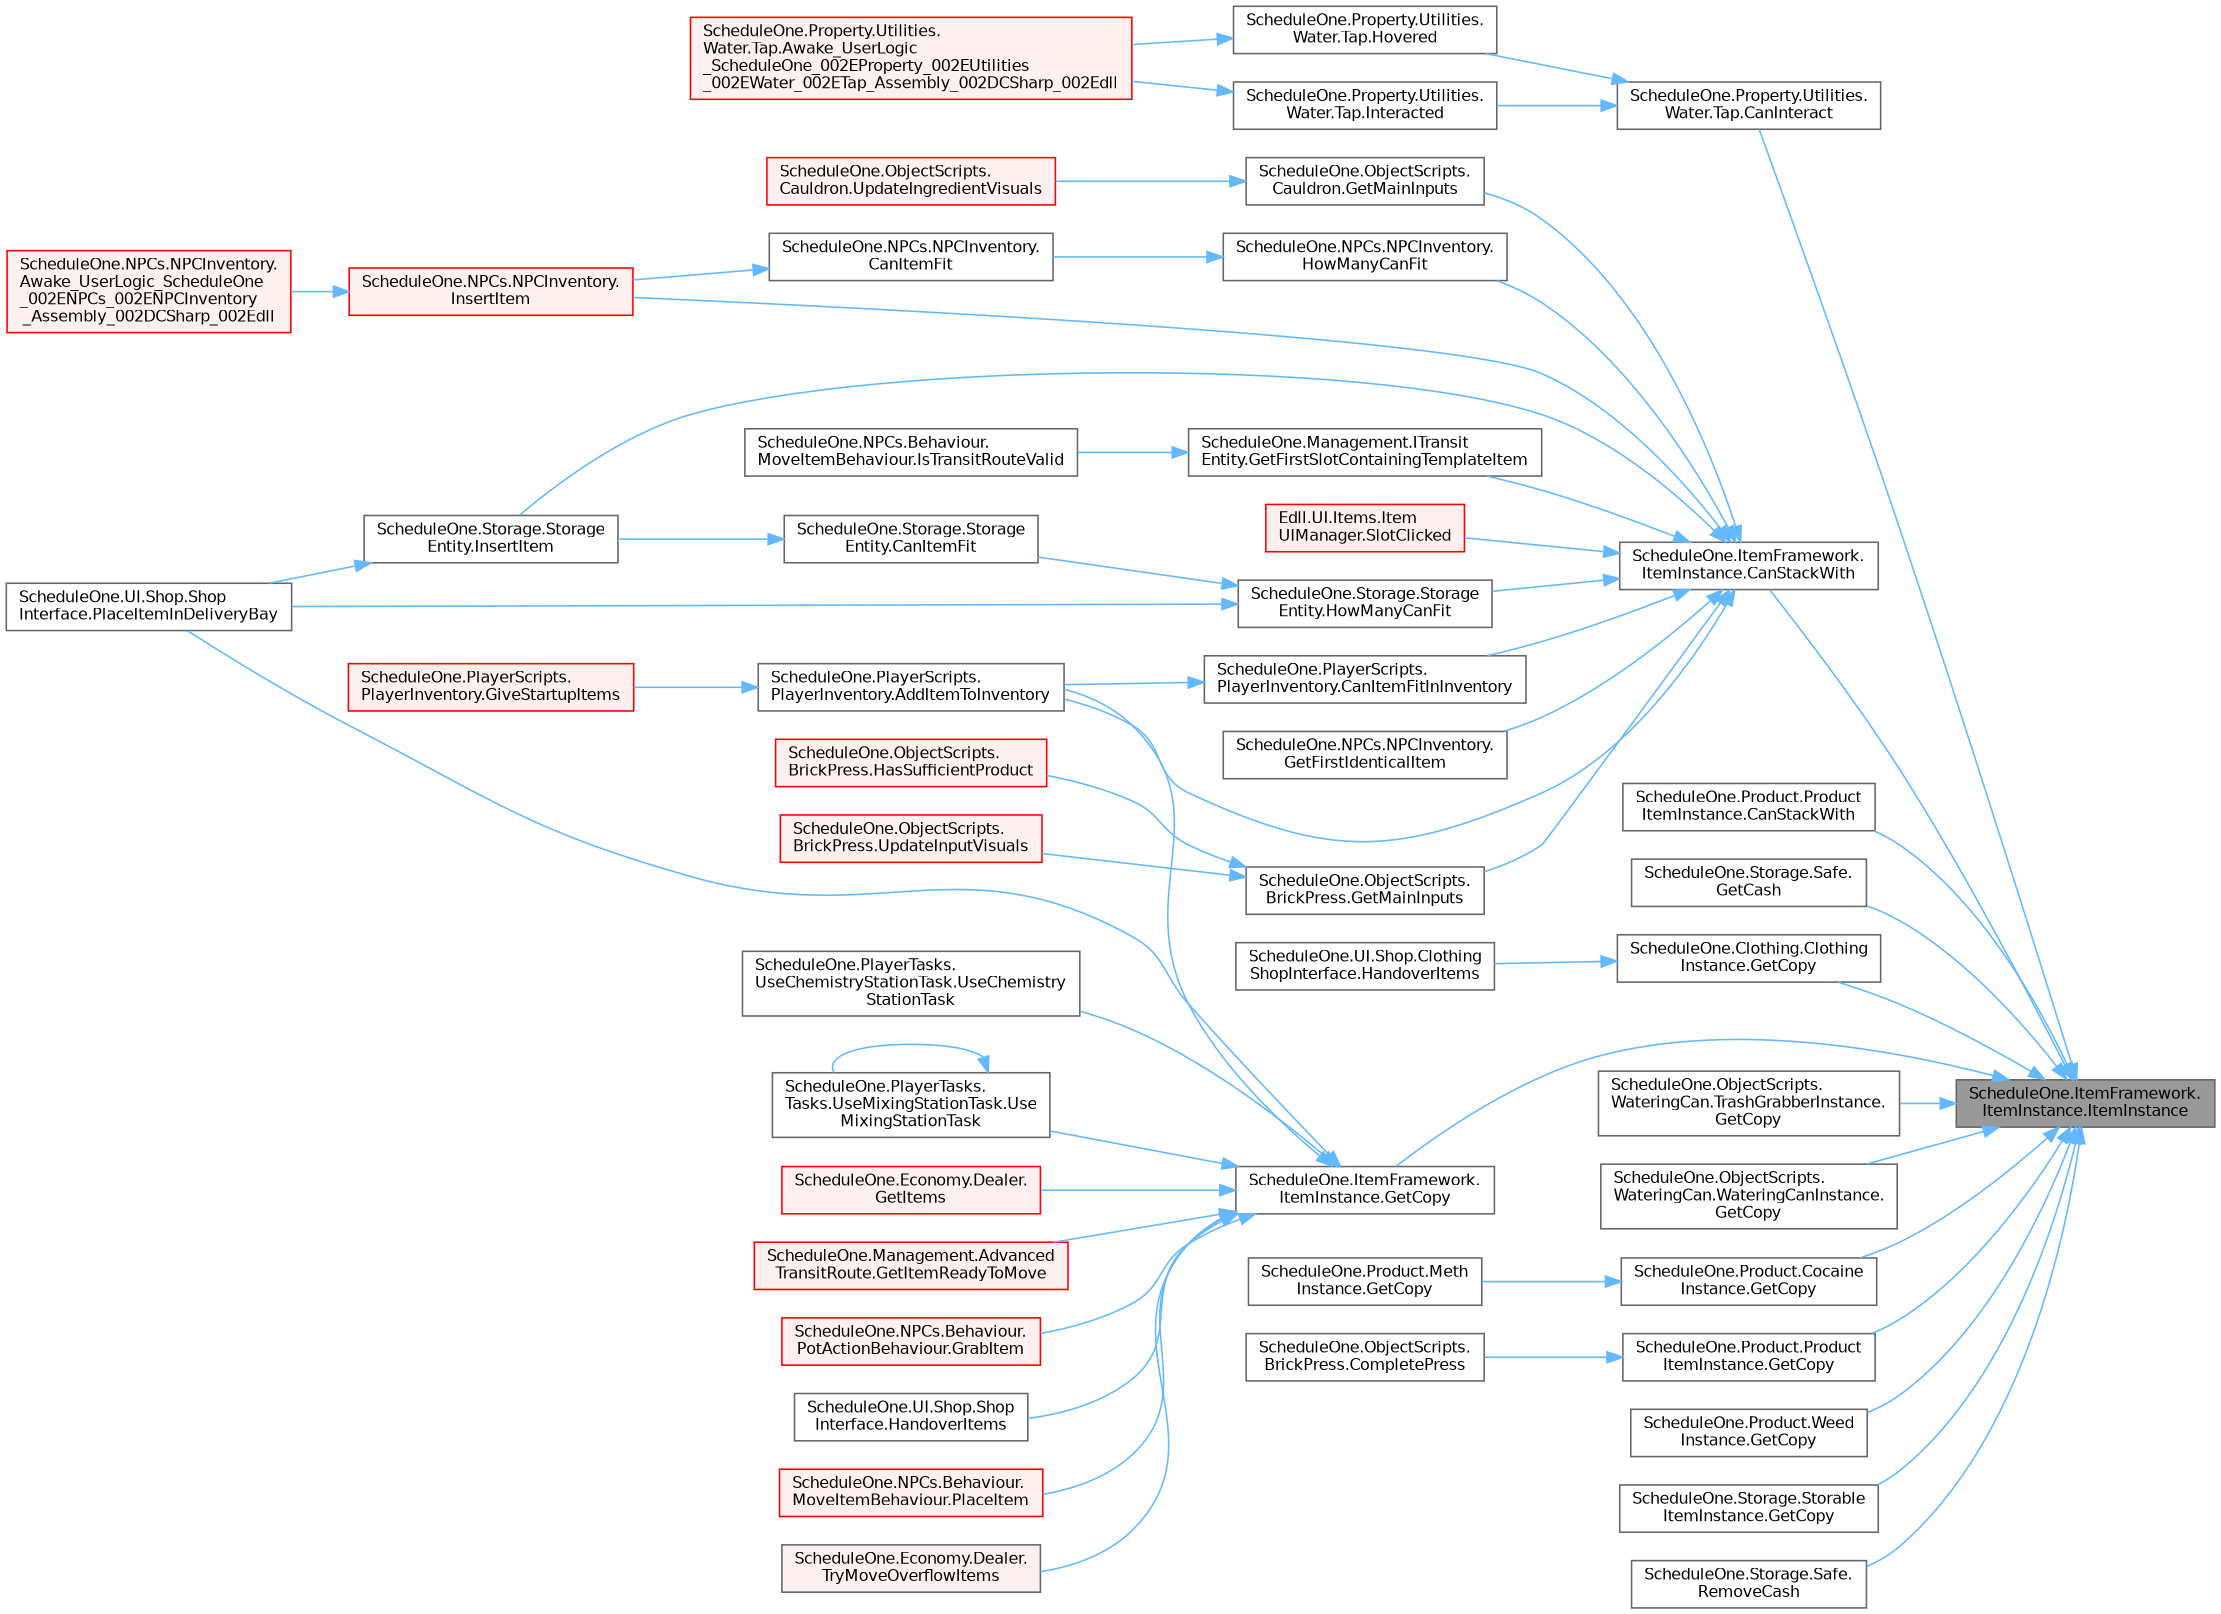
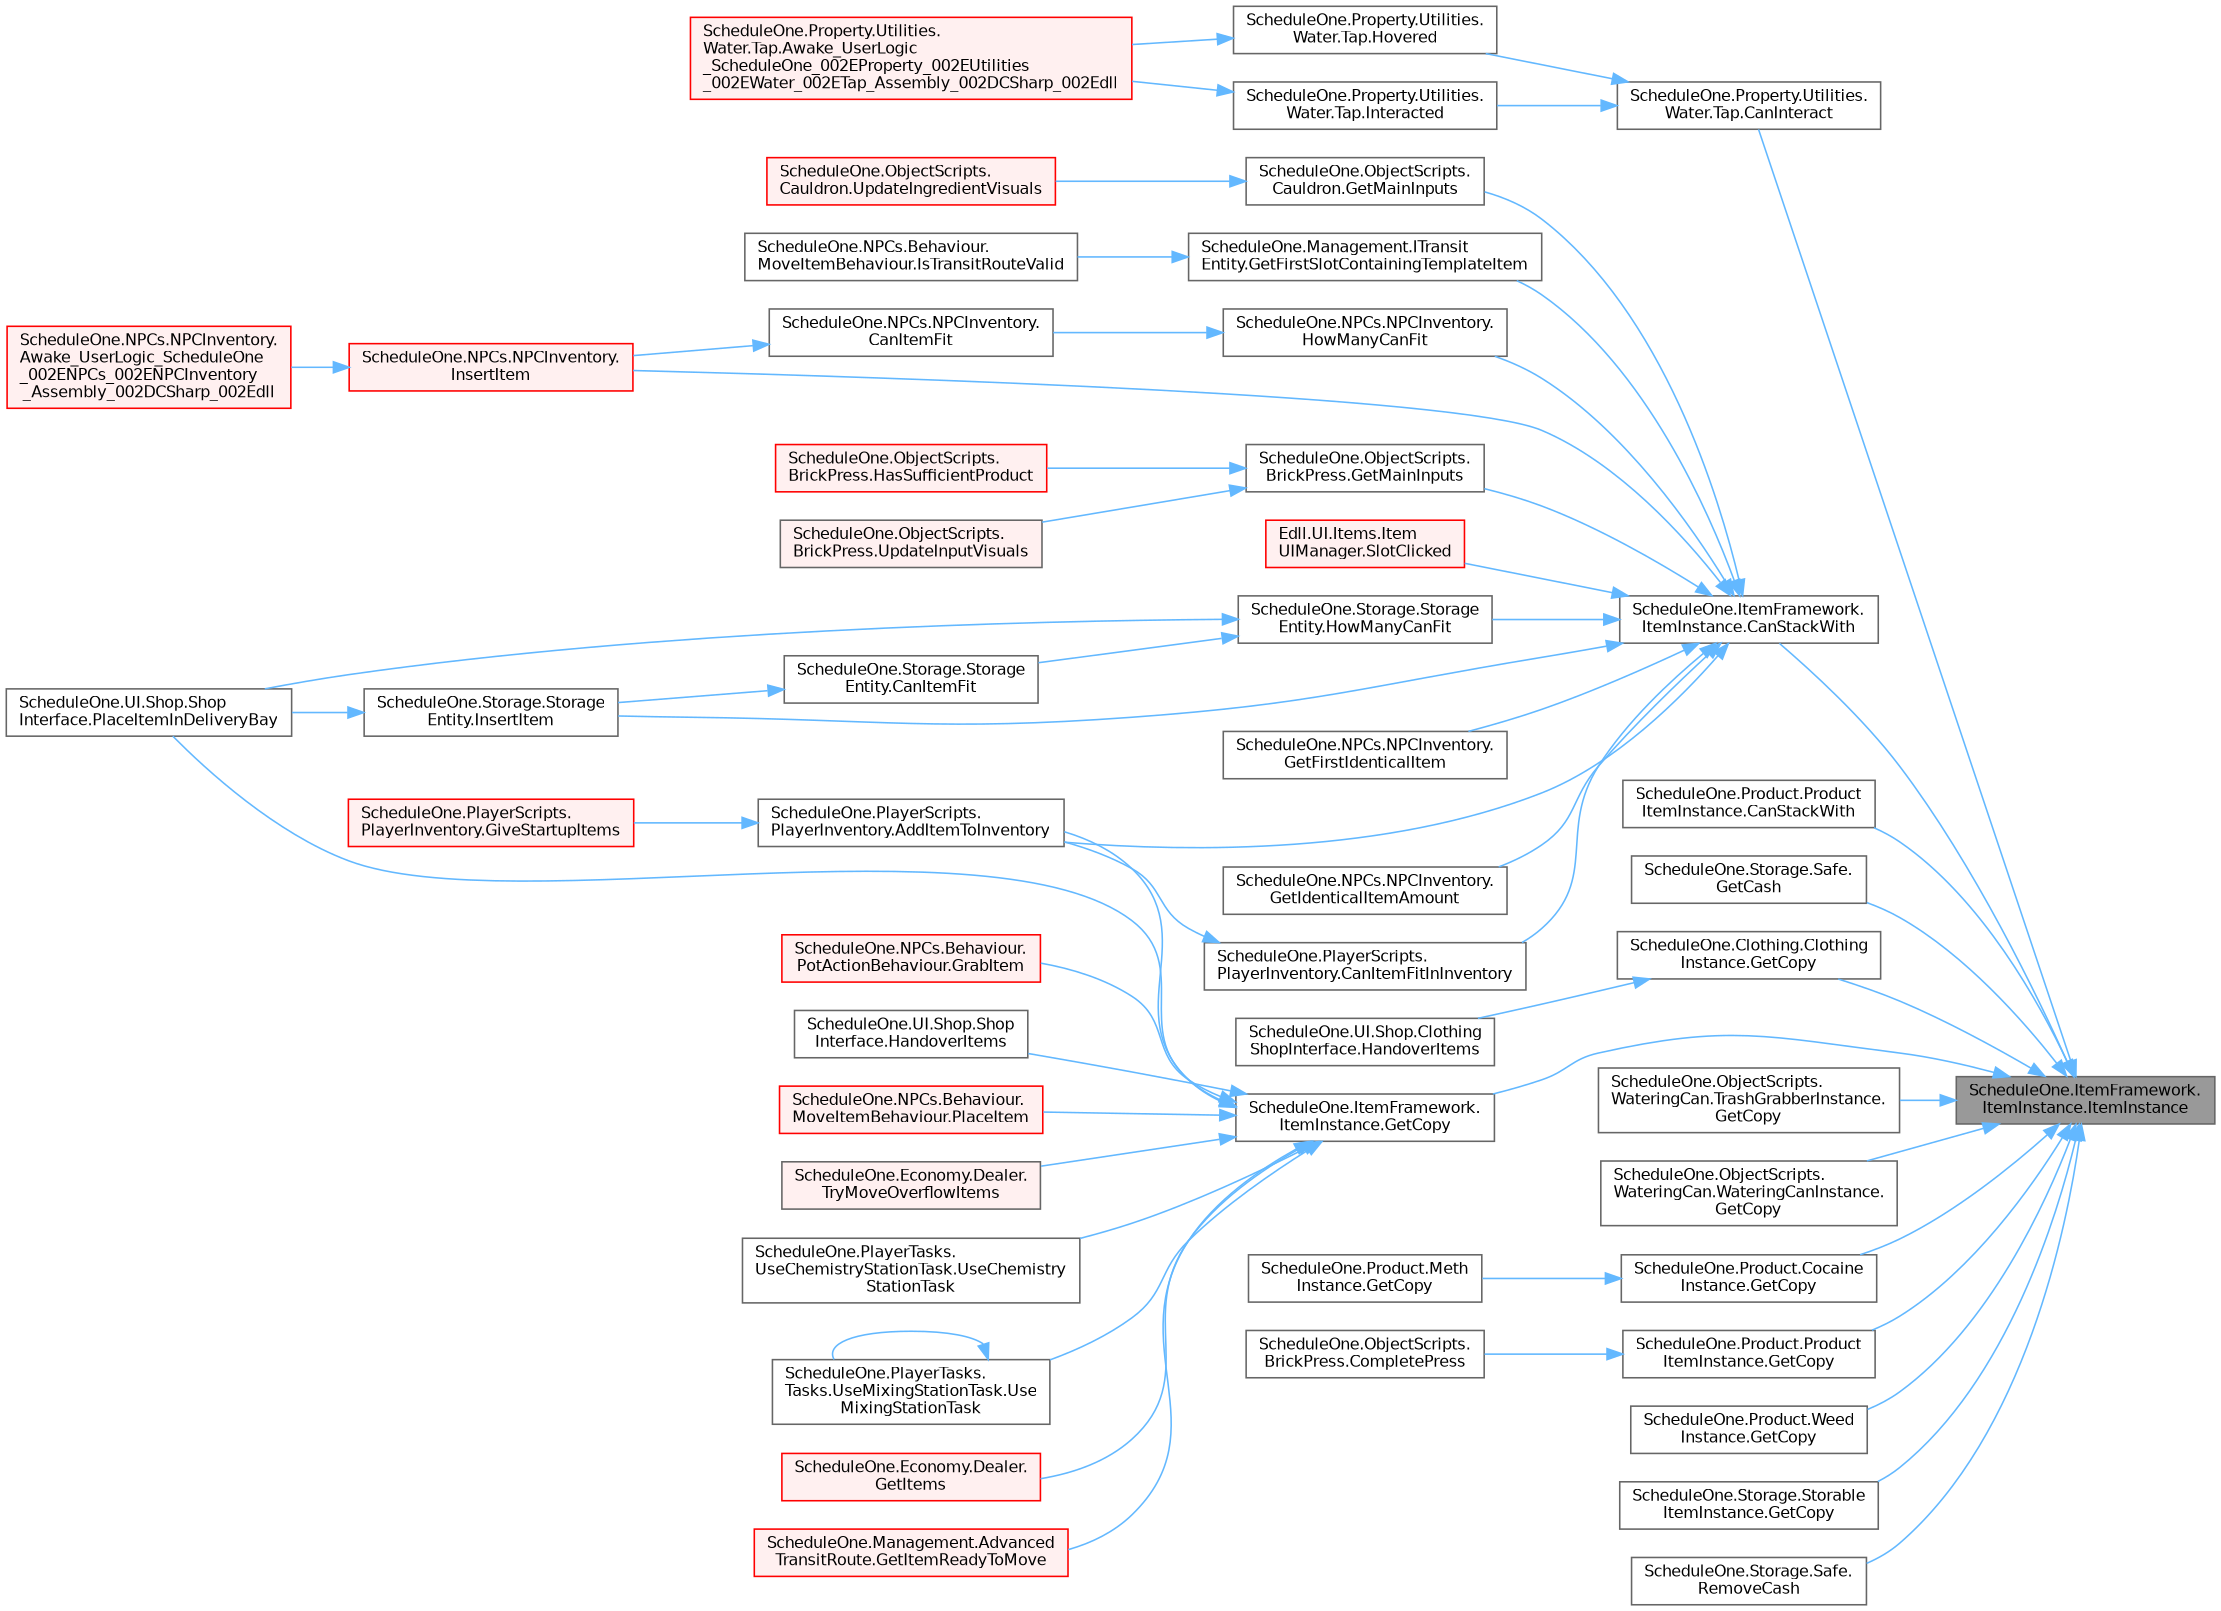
(911, 839) -> (911, 544)
none -> (1365, 891)
